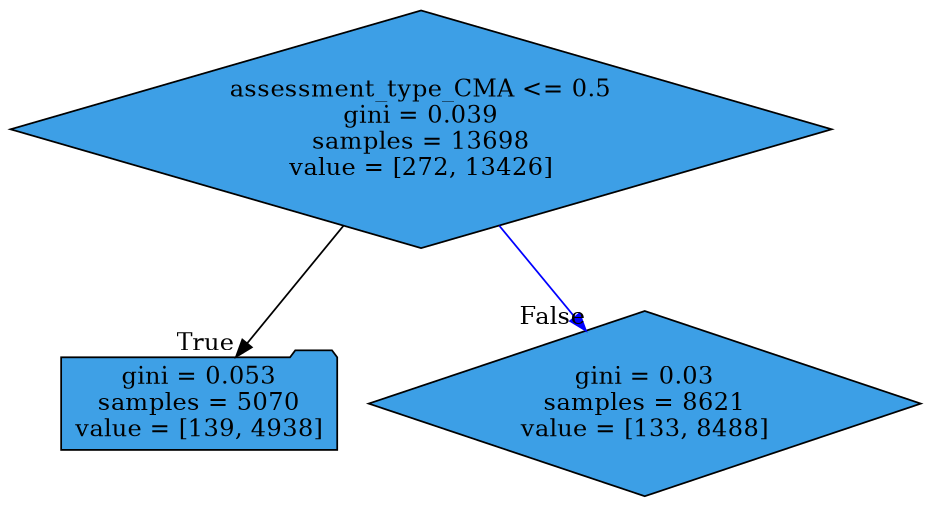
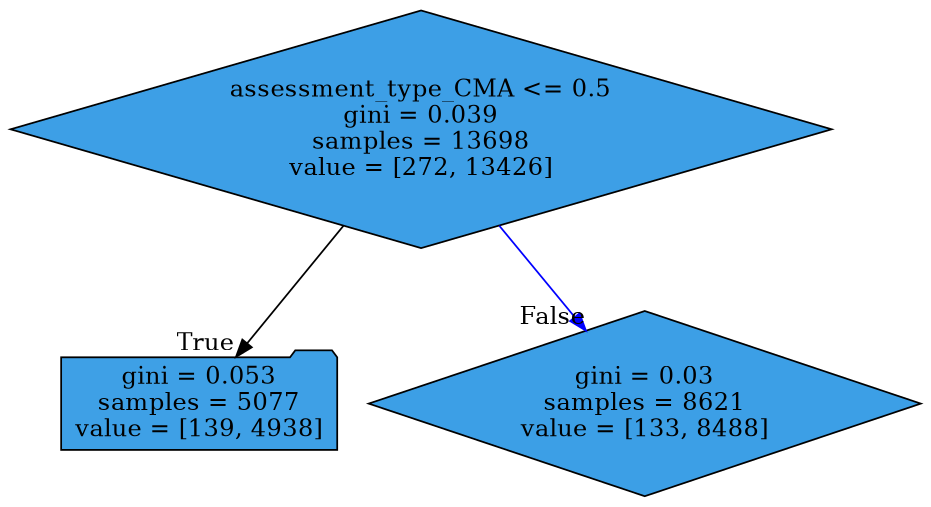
(199, 404) -> (199, 404)
